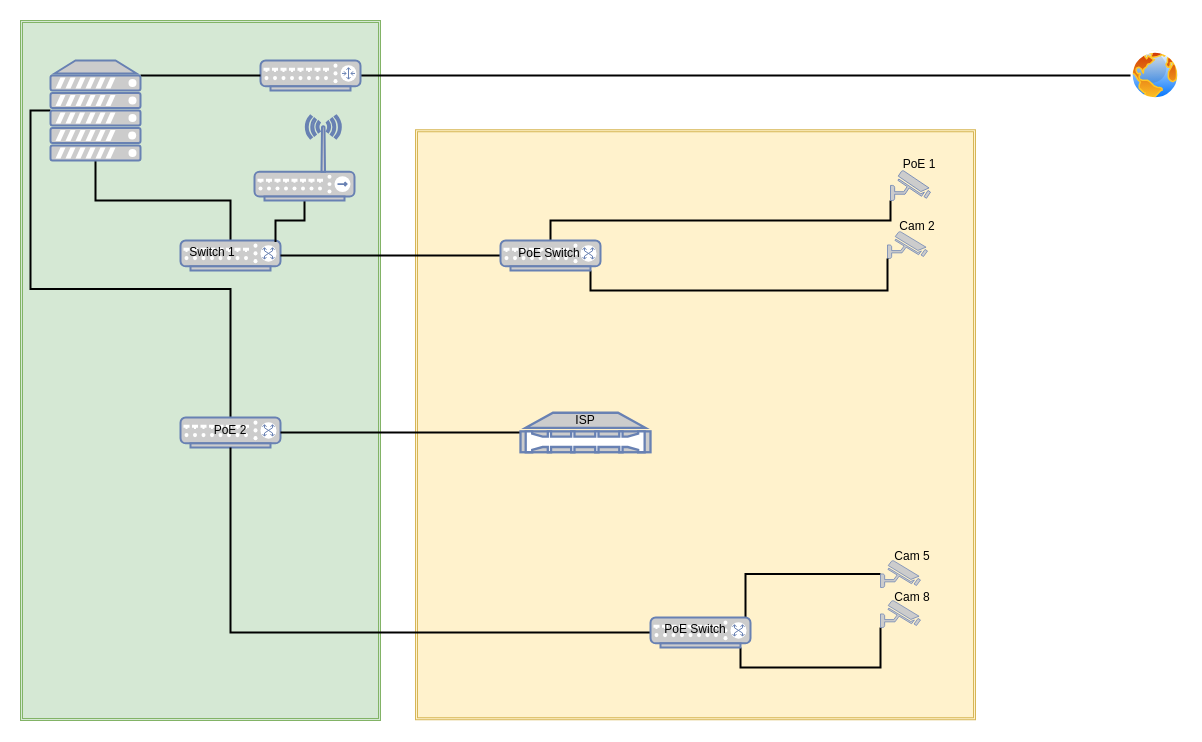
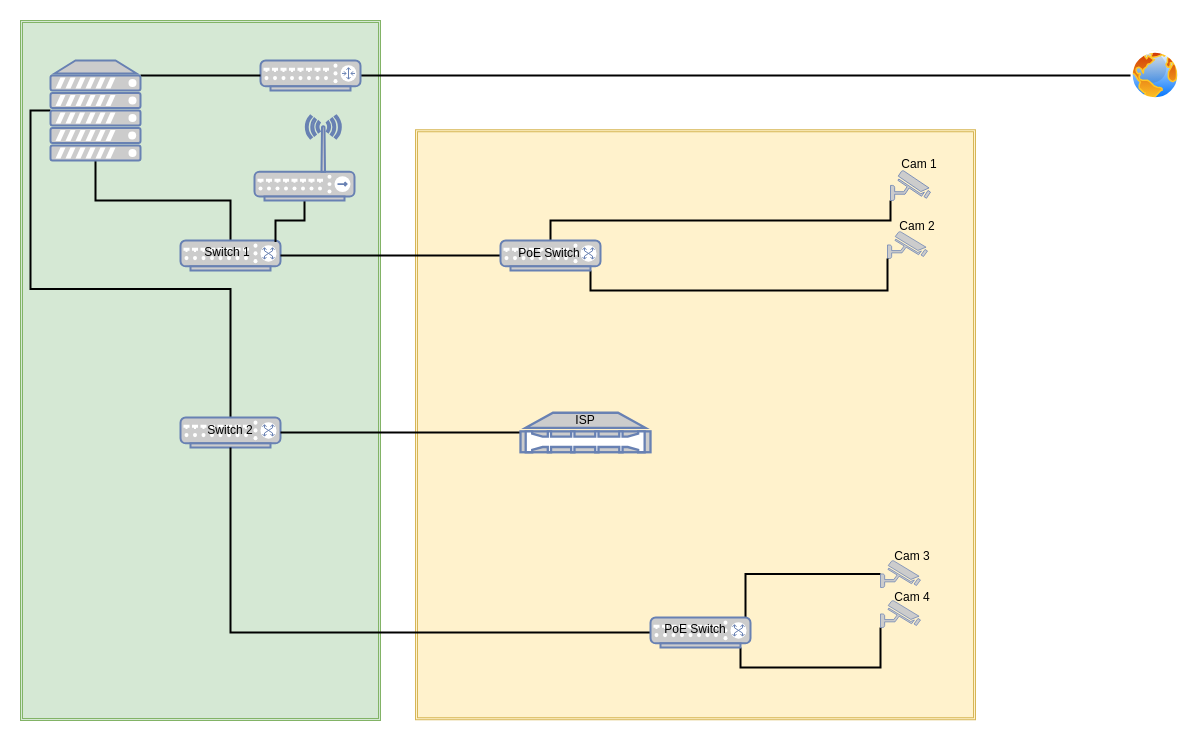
(920, 165) -> (920, 165)
(213, 253) -> (228, 253)
(231, 431) -> (231, 431)
(913, 557) -> (913, 557)
(913, 598) -> (913, 598)
